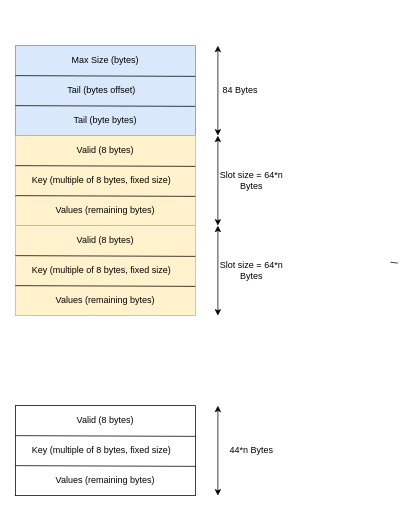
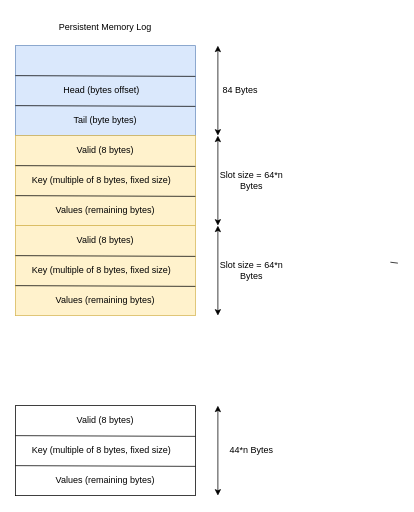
none -> (105, 27)
(105, 60) -> none
(102, 90) -> (102, 90)
